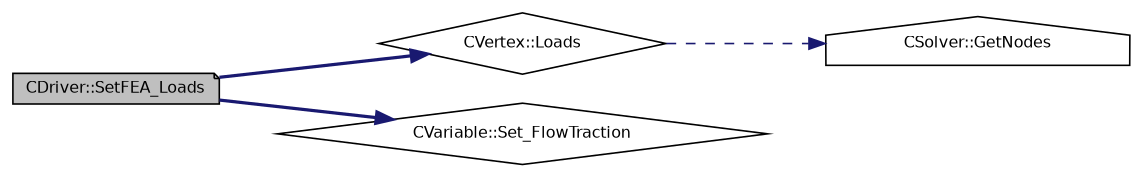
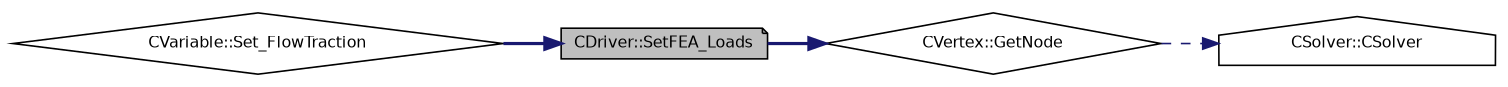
(522, 44) -> (993, 44)
(978, 44) -> (1357, 44)
(298, 109) -> (524, 44)
